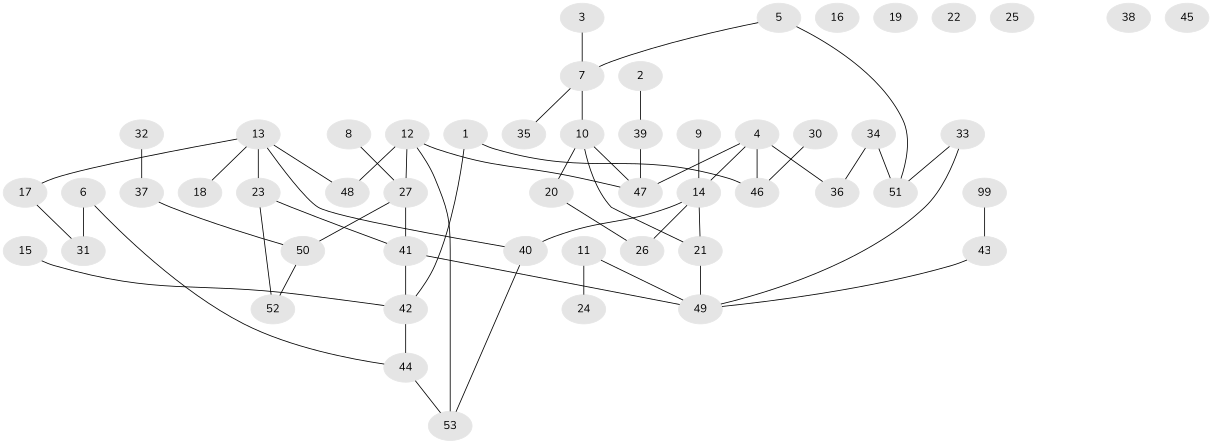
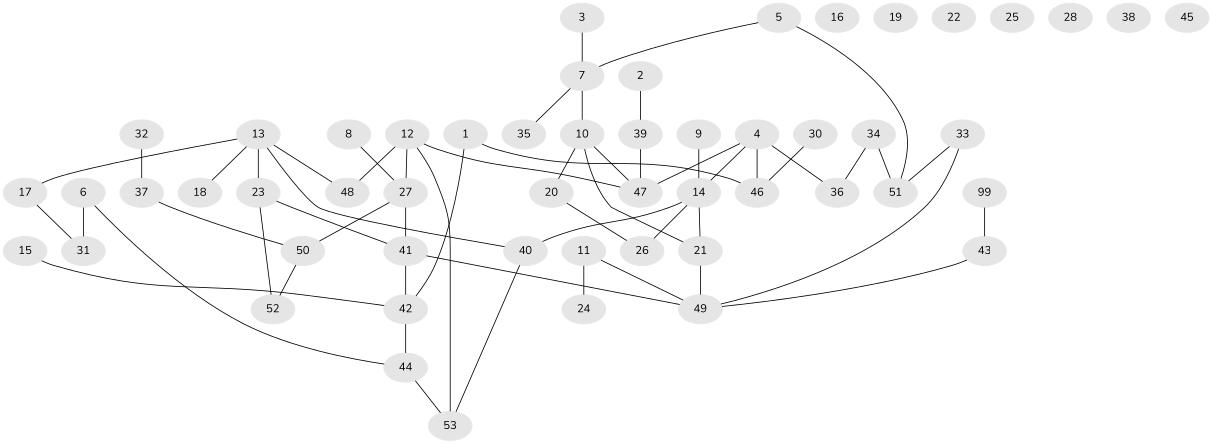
none -> (1070, 18)
